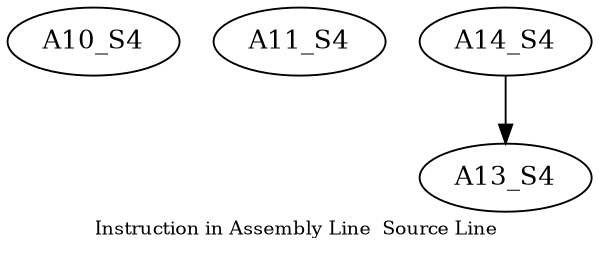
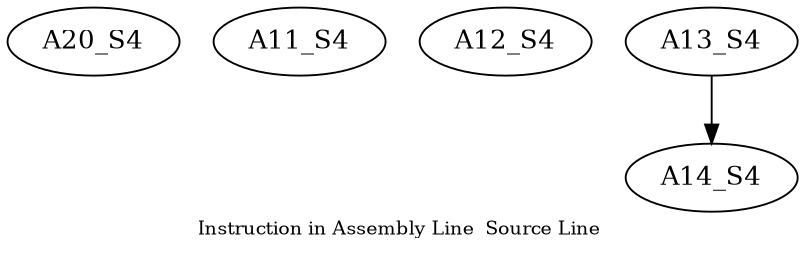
(94, 42) -> (94, 42)
none -> (506, 42)
(506, 100) -> (712, 100)
